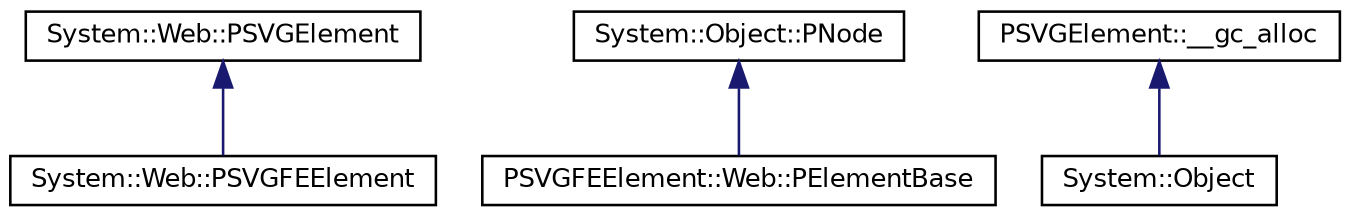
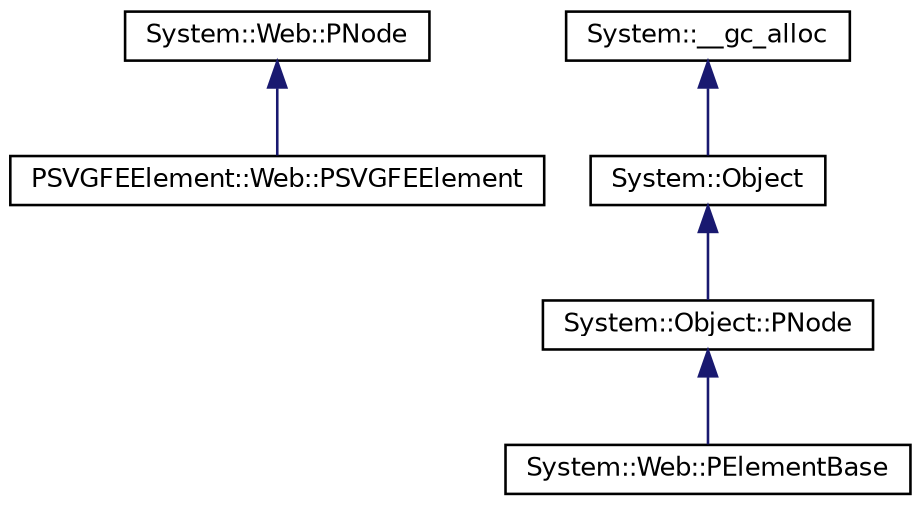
(223, 36) -> (277, 36)
(1159, 36) -> (708, 36)
(223, 181) -> (277, 181)
(739, 181) -> (708, 469)
none -> (708, 266)
